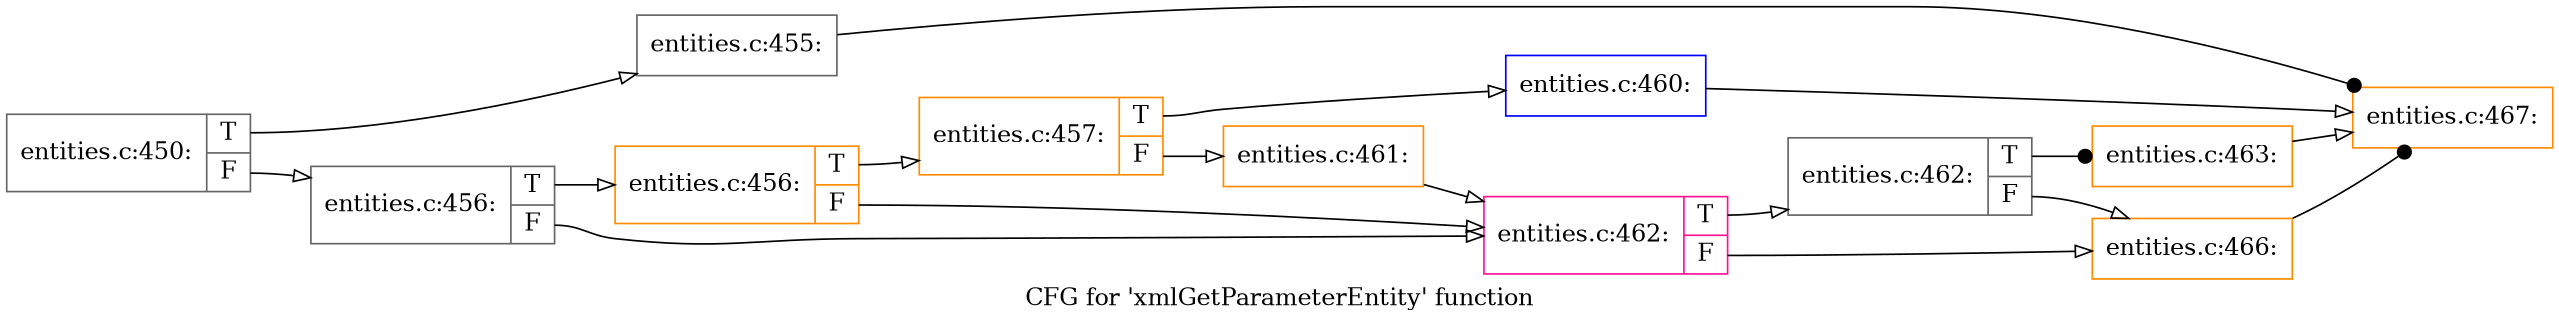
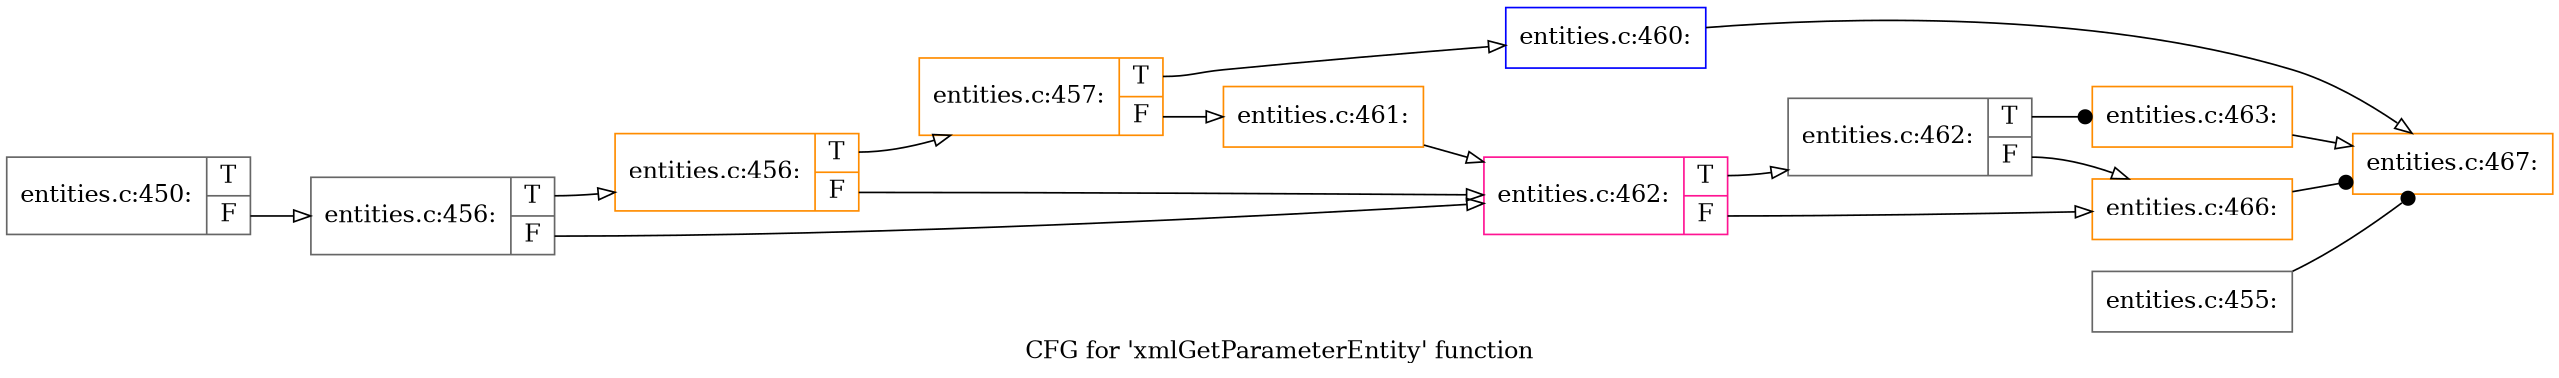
(437, 116) -> none
